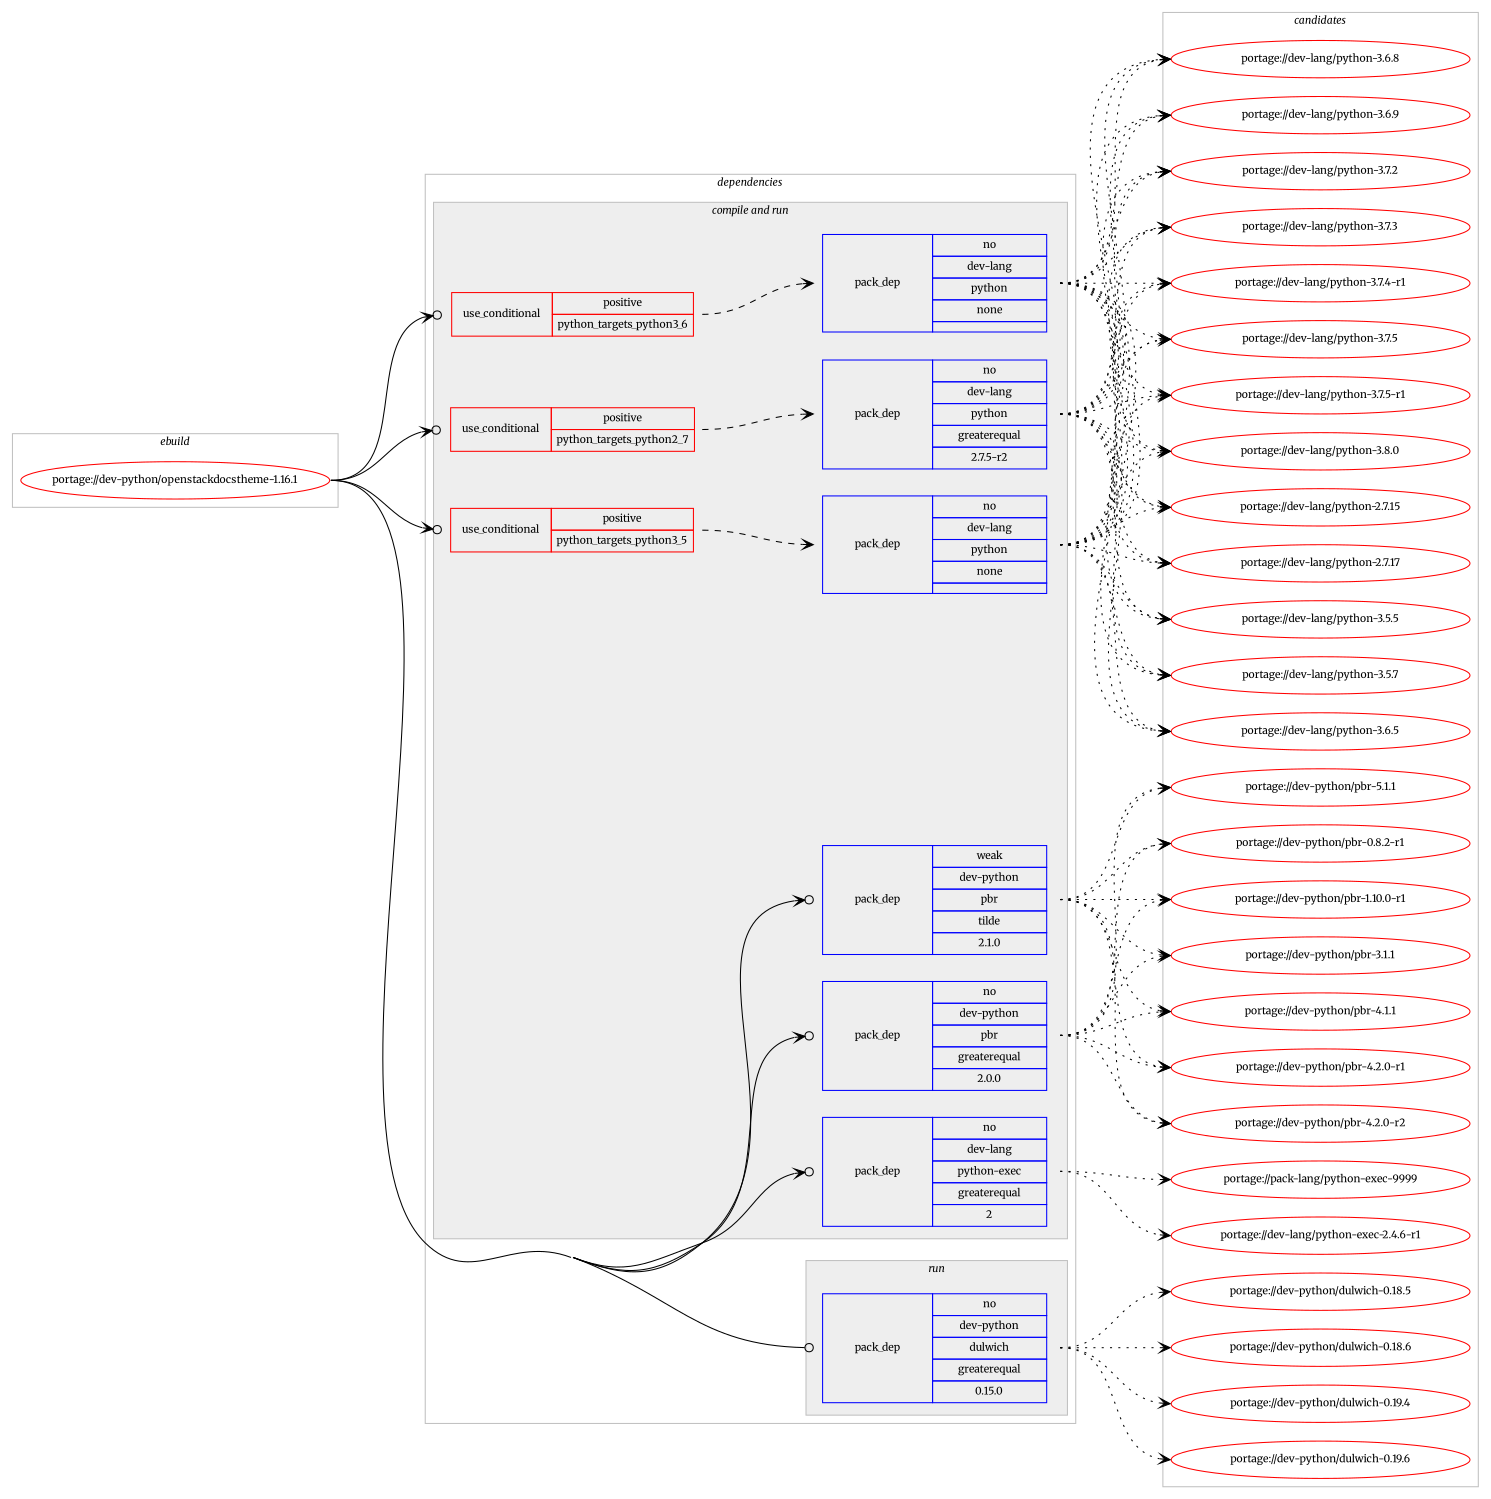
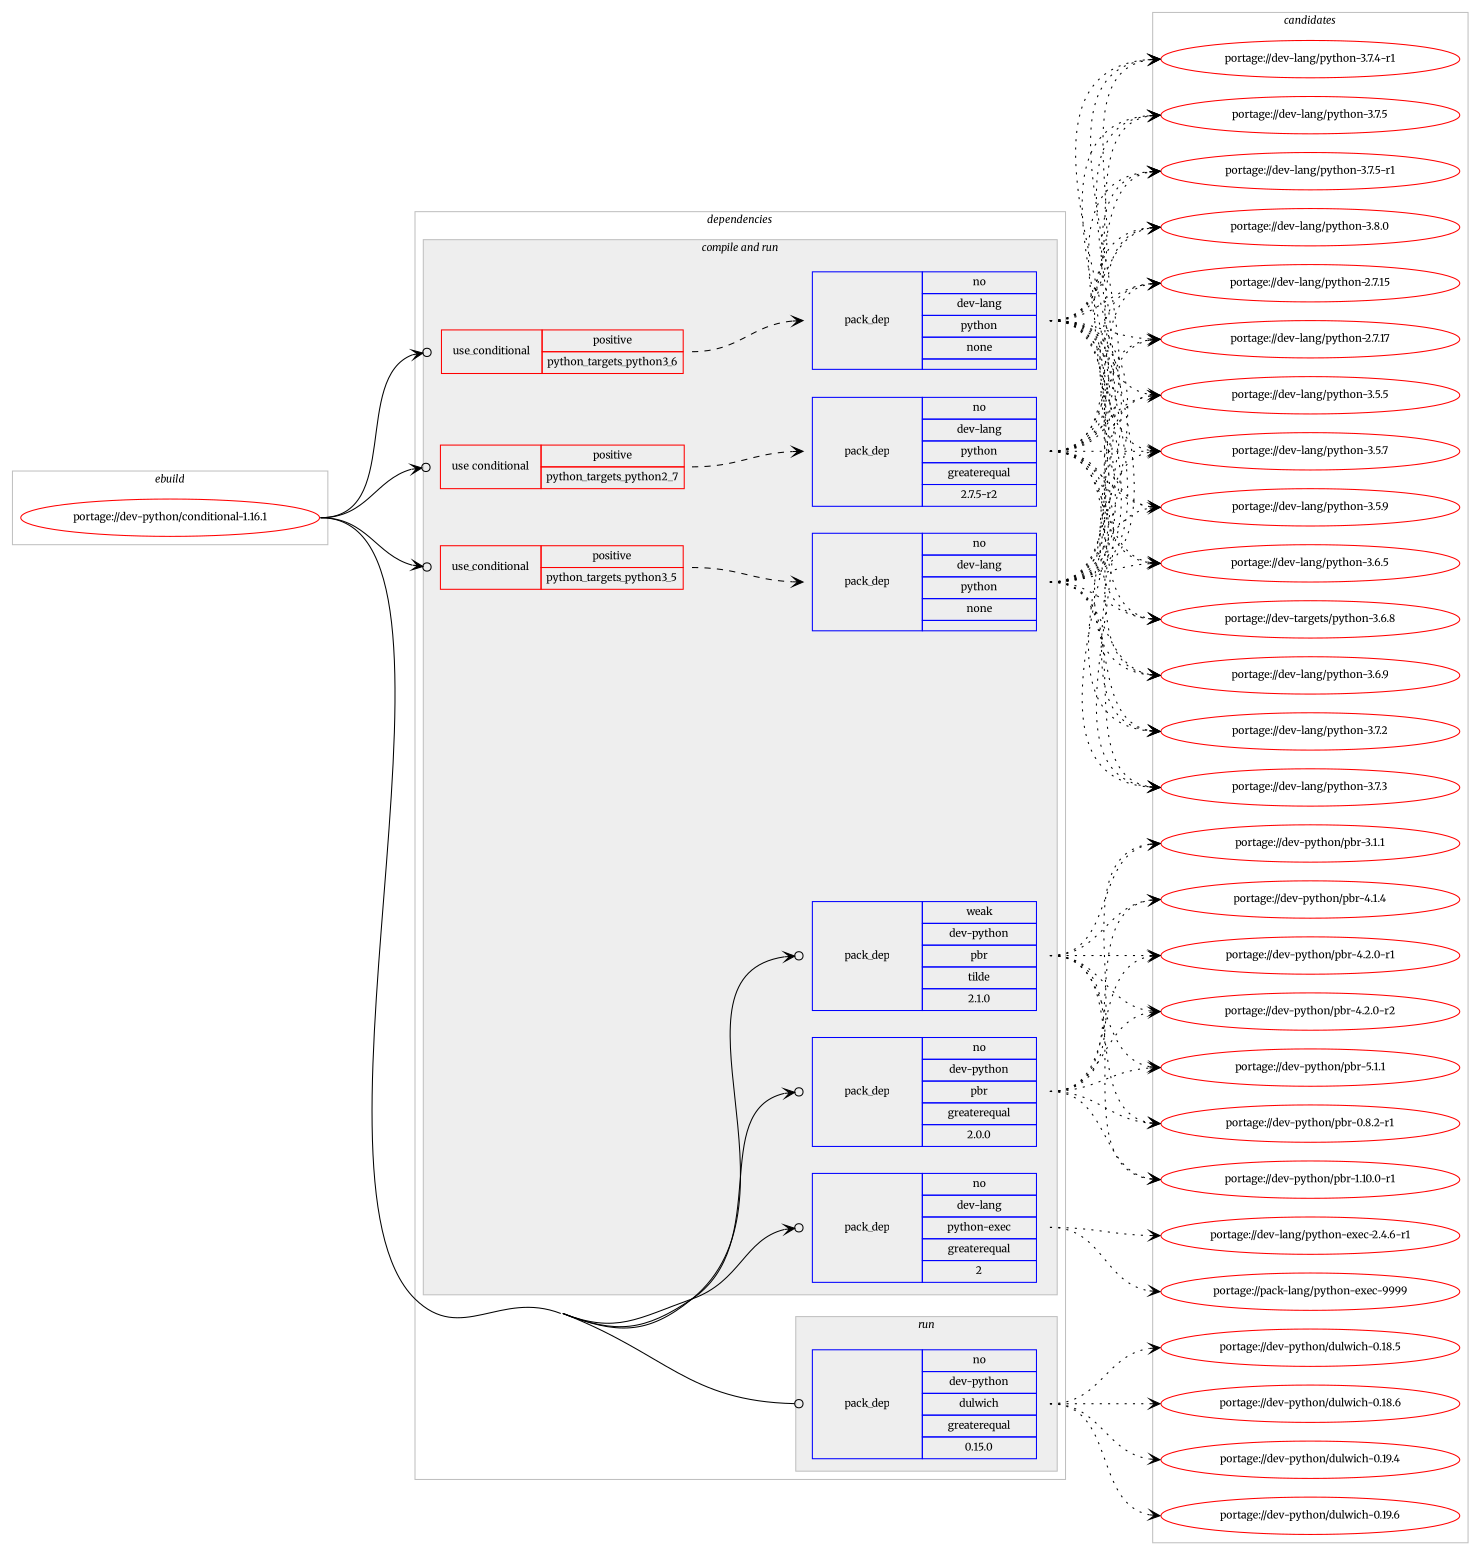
(1321, 59) -> (1310, 619)
(175, 480) -> (170, 518)
none -> (1310, 507)
(1321, 1012) -> (1310, 900)
